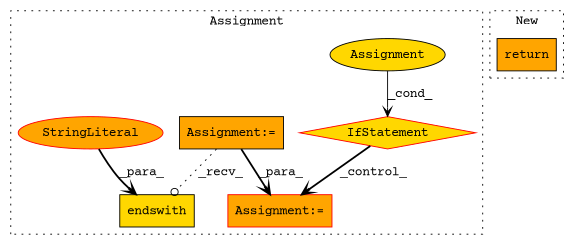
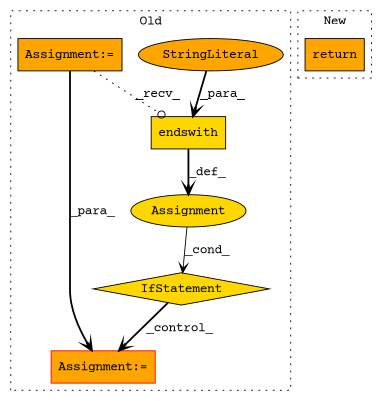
(247, 21) -> (151, 21)
(91, 133) -> (211, 55)
(388, 133) -> (181, 289)
none -> (188, 167)
